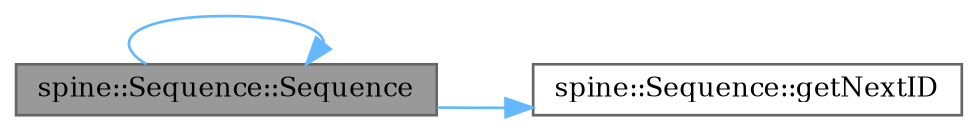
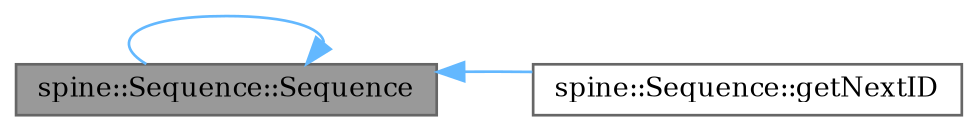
(471, 108) -> (499, 72)
